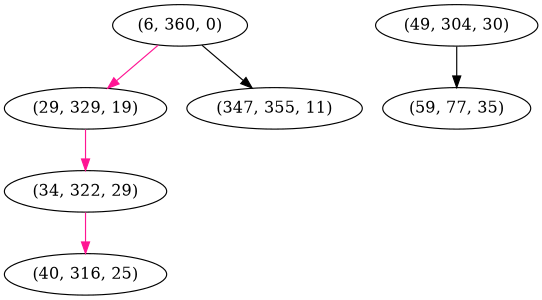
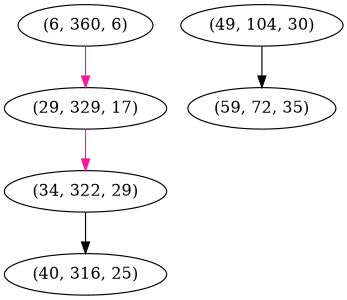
(180, 25) -> (86, 25)
(457, 25) -> (262, 25)
(86, 108) -> (86, 108)
(275, 108) -> none
(457, 108) -> (262, 108)
(86, 227) -> (86, 227)
